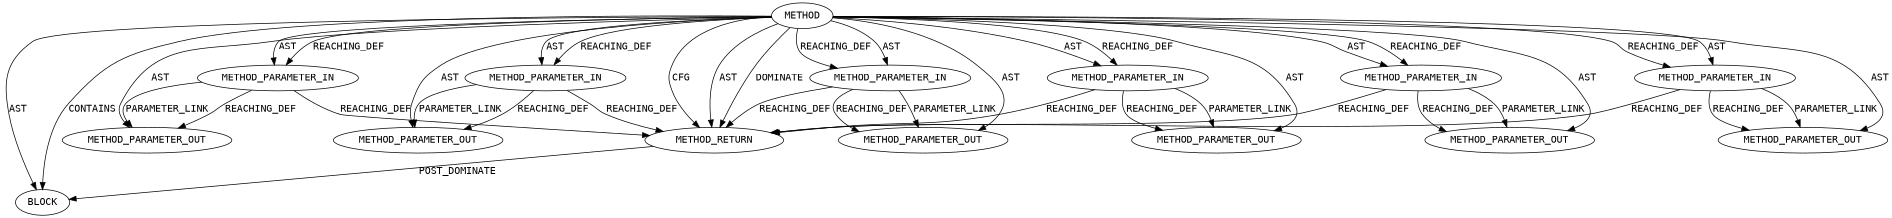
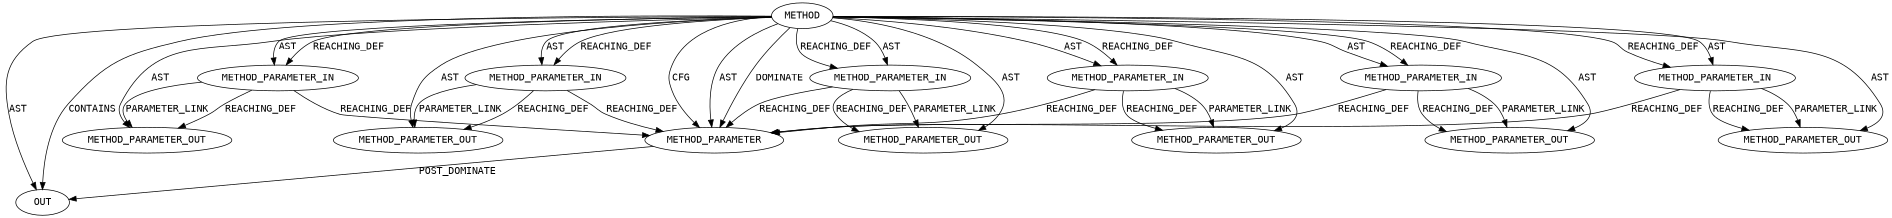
(714, 140) -> (714, 140)
(43, 202) -> (43, 202)
